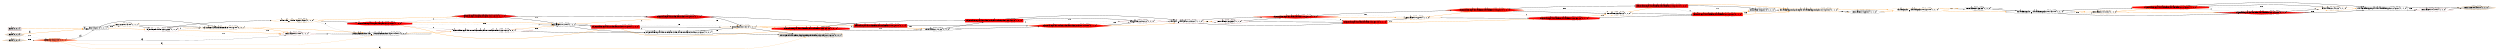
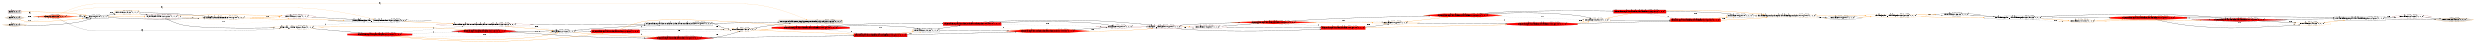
none -> (58, 24)
(938, 29) -> (927, 30)
(181, 40) -> (167, 31)
